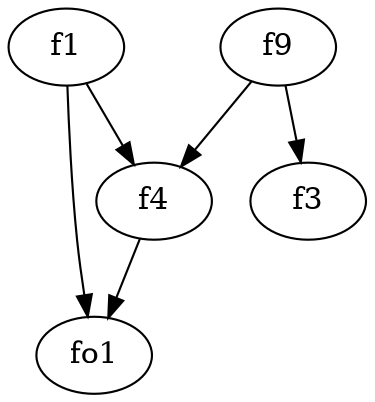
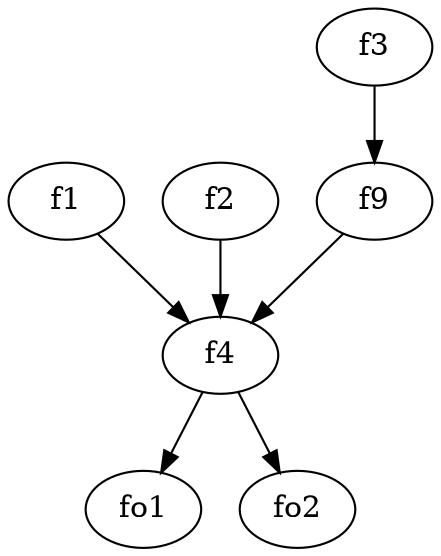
(291, 113) -> (375, 114)
(73, 191) -> none
none -> (220, 201)
none -> (297, 509)
